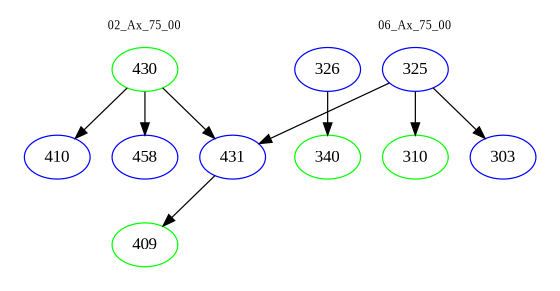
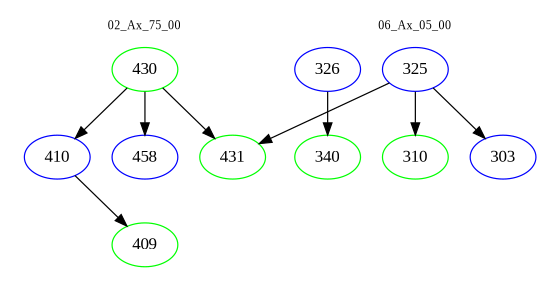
(415, 26) -> (415, 26)
(233, 157) -> (233, 157)
(193, 197) -> (97, 197)
